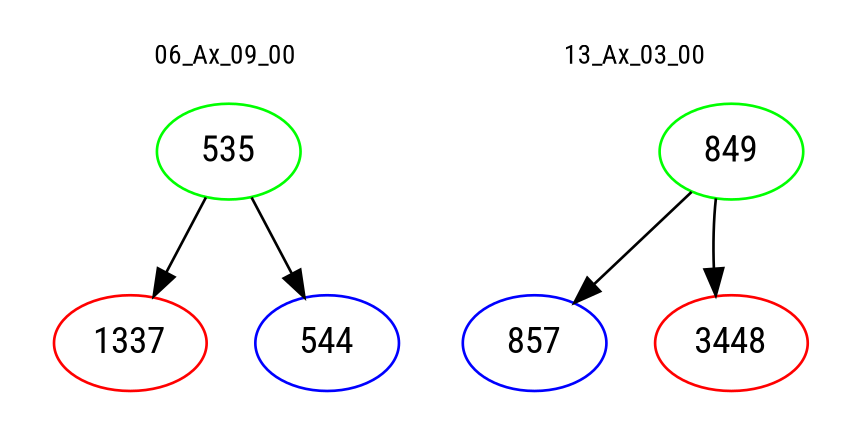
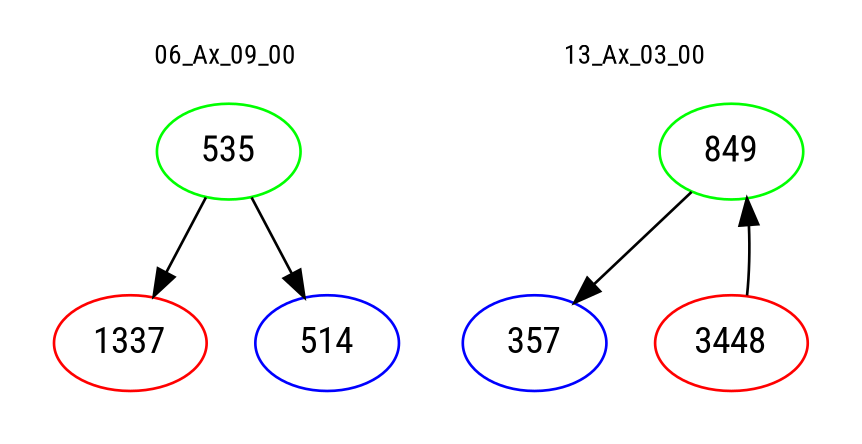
(714, 234) -> (749, 260)
(327, 343) -> (327, 343)
(535, 343) -> (535, 343)
